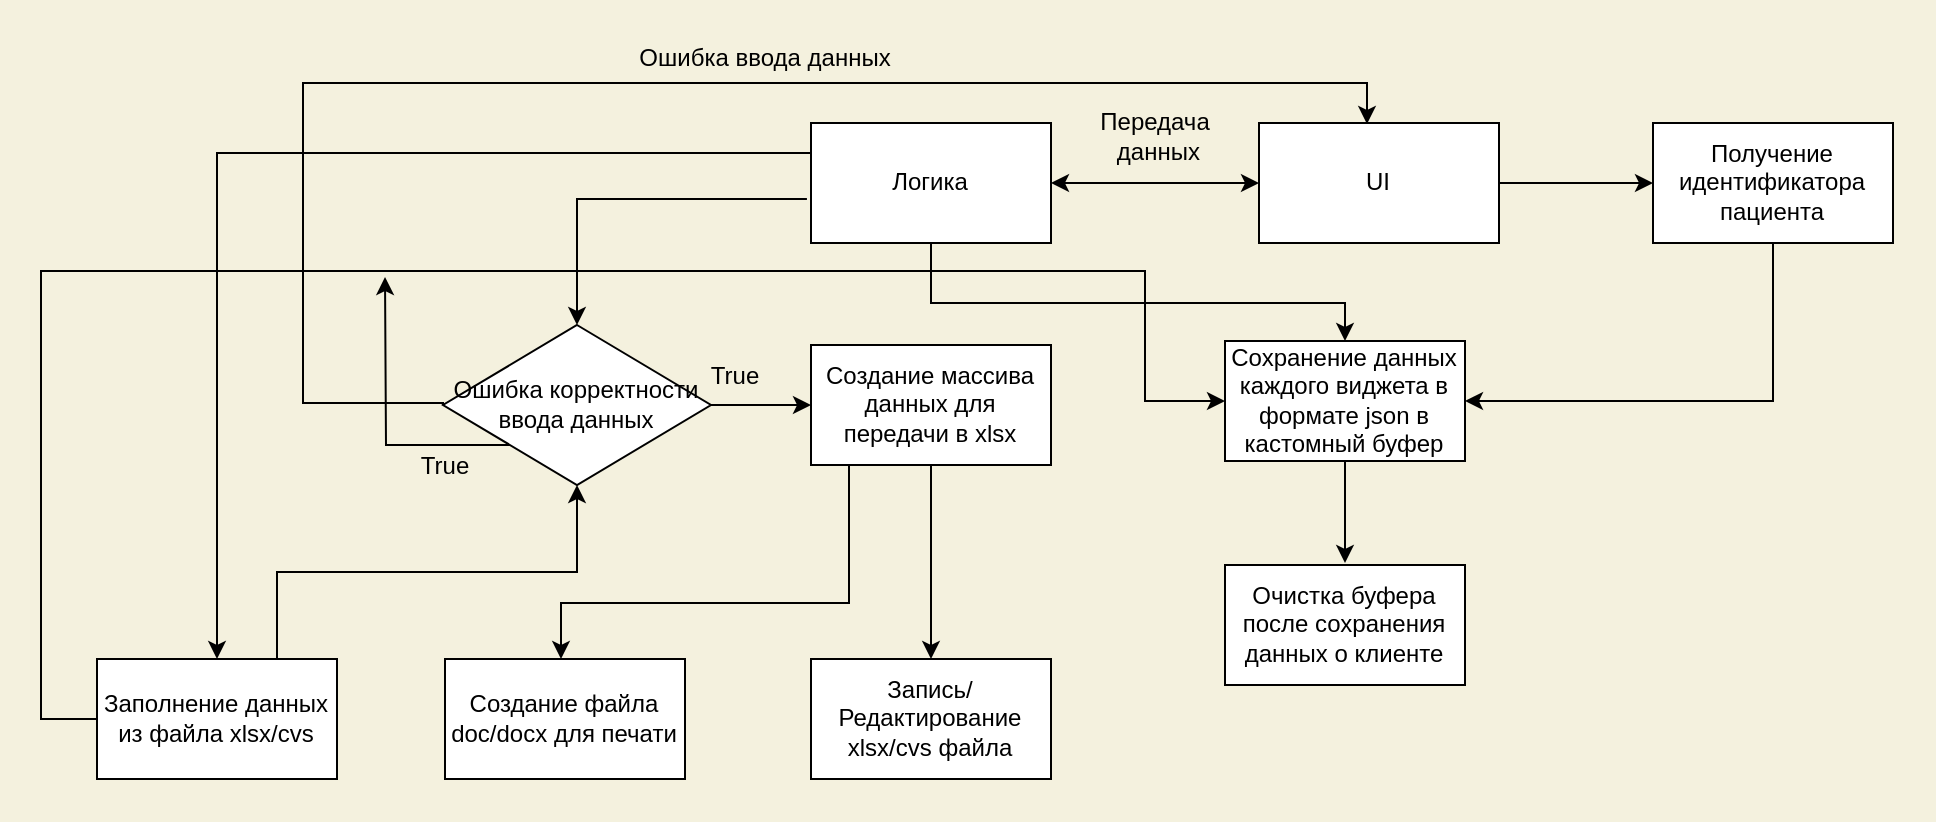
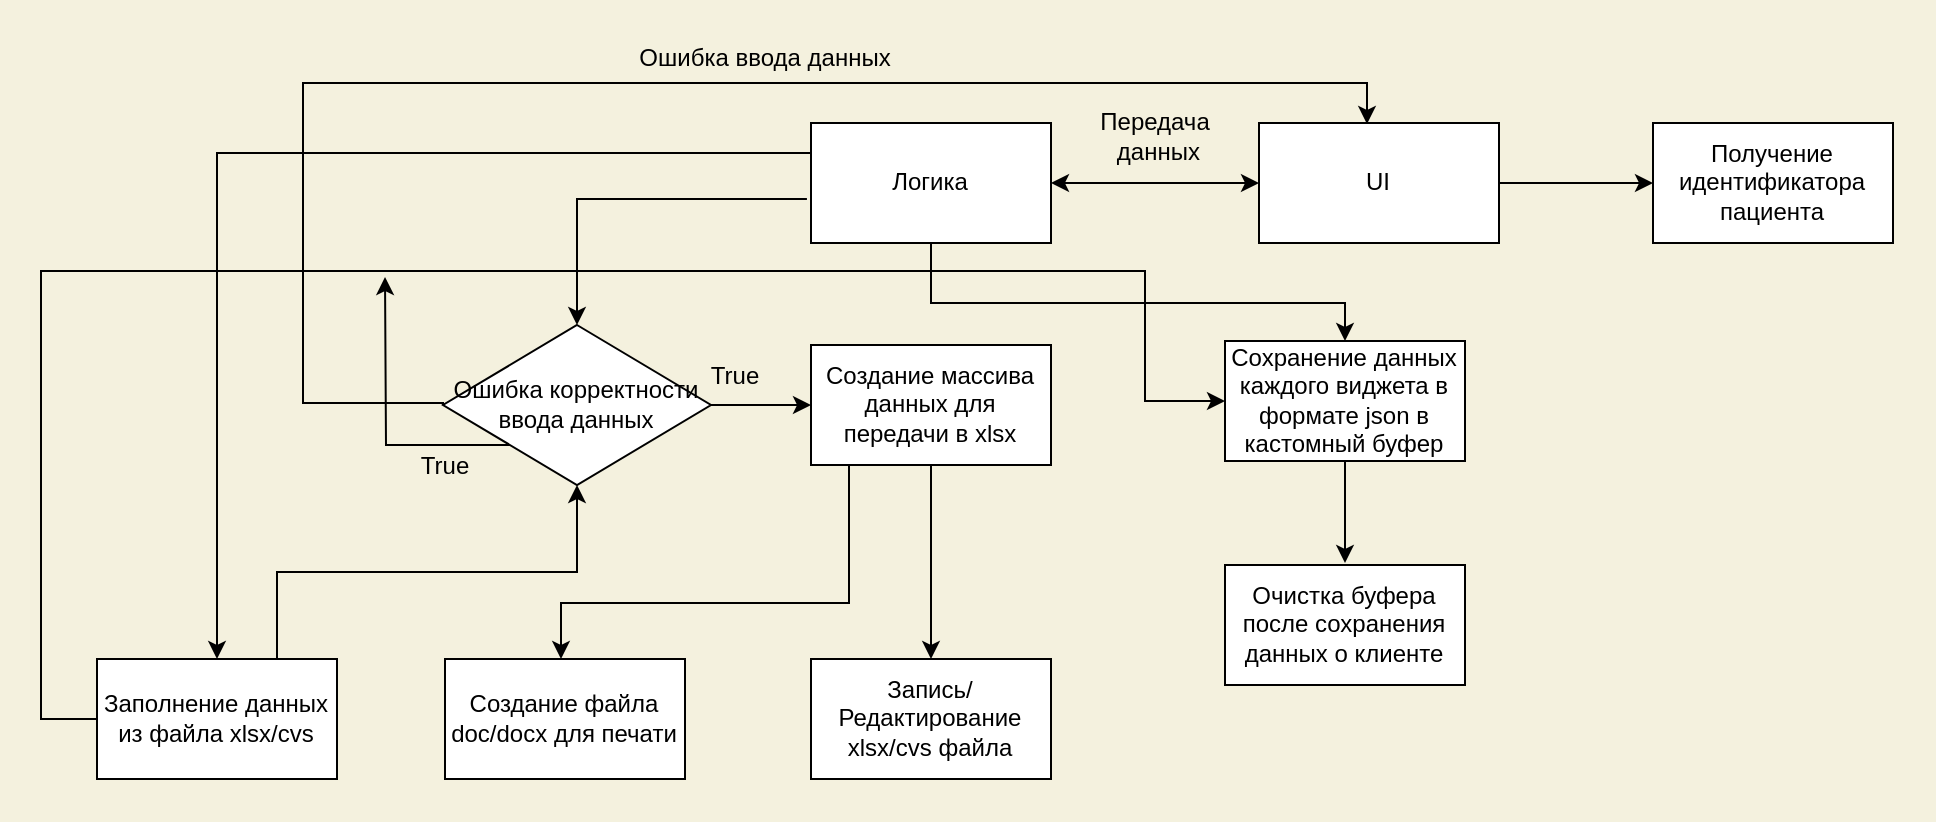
(1705, 401) -> none
